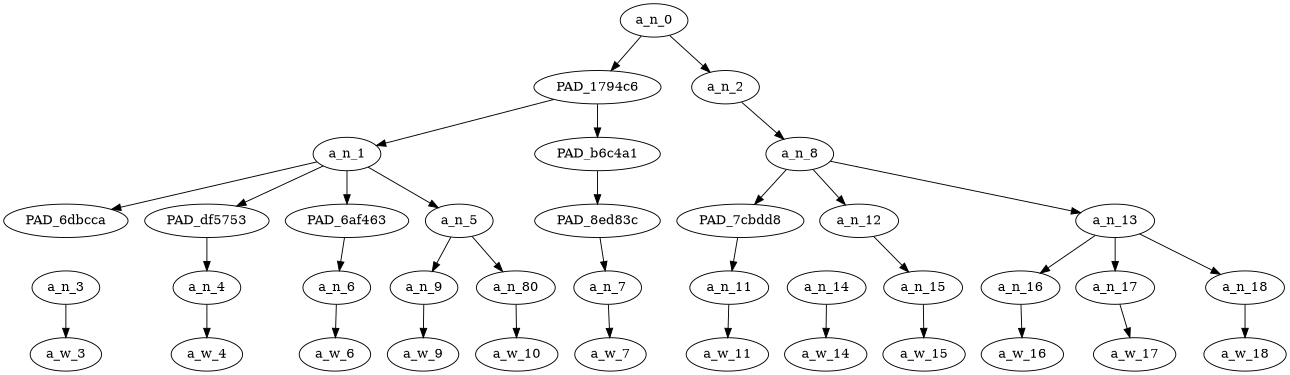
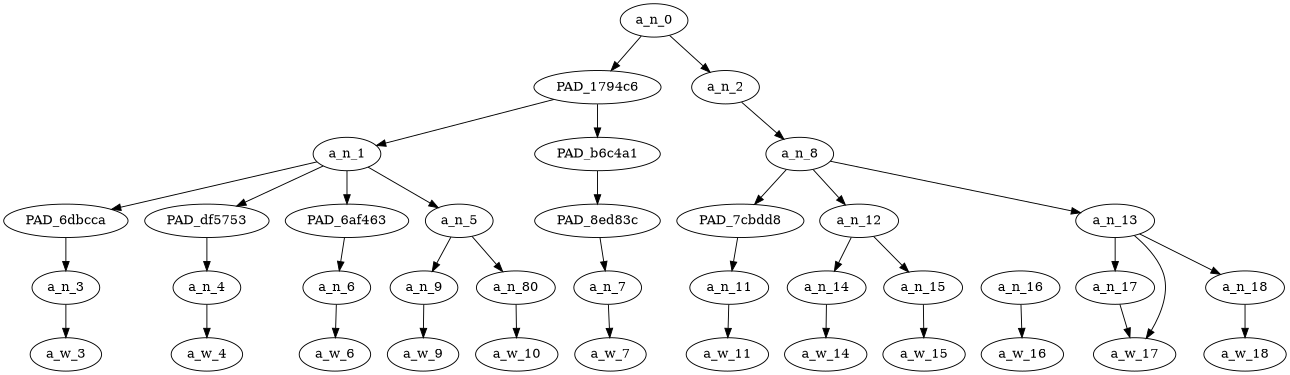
none -> (66, 250)
none -> (845, 250)
(1072, 252) -> (1165, 279)
